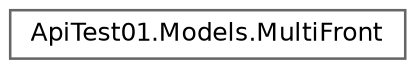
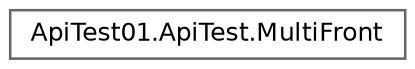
(208, 34) -> (208, 34)
